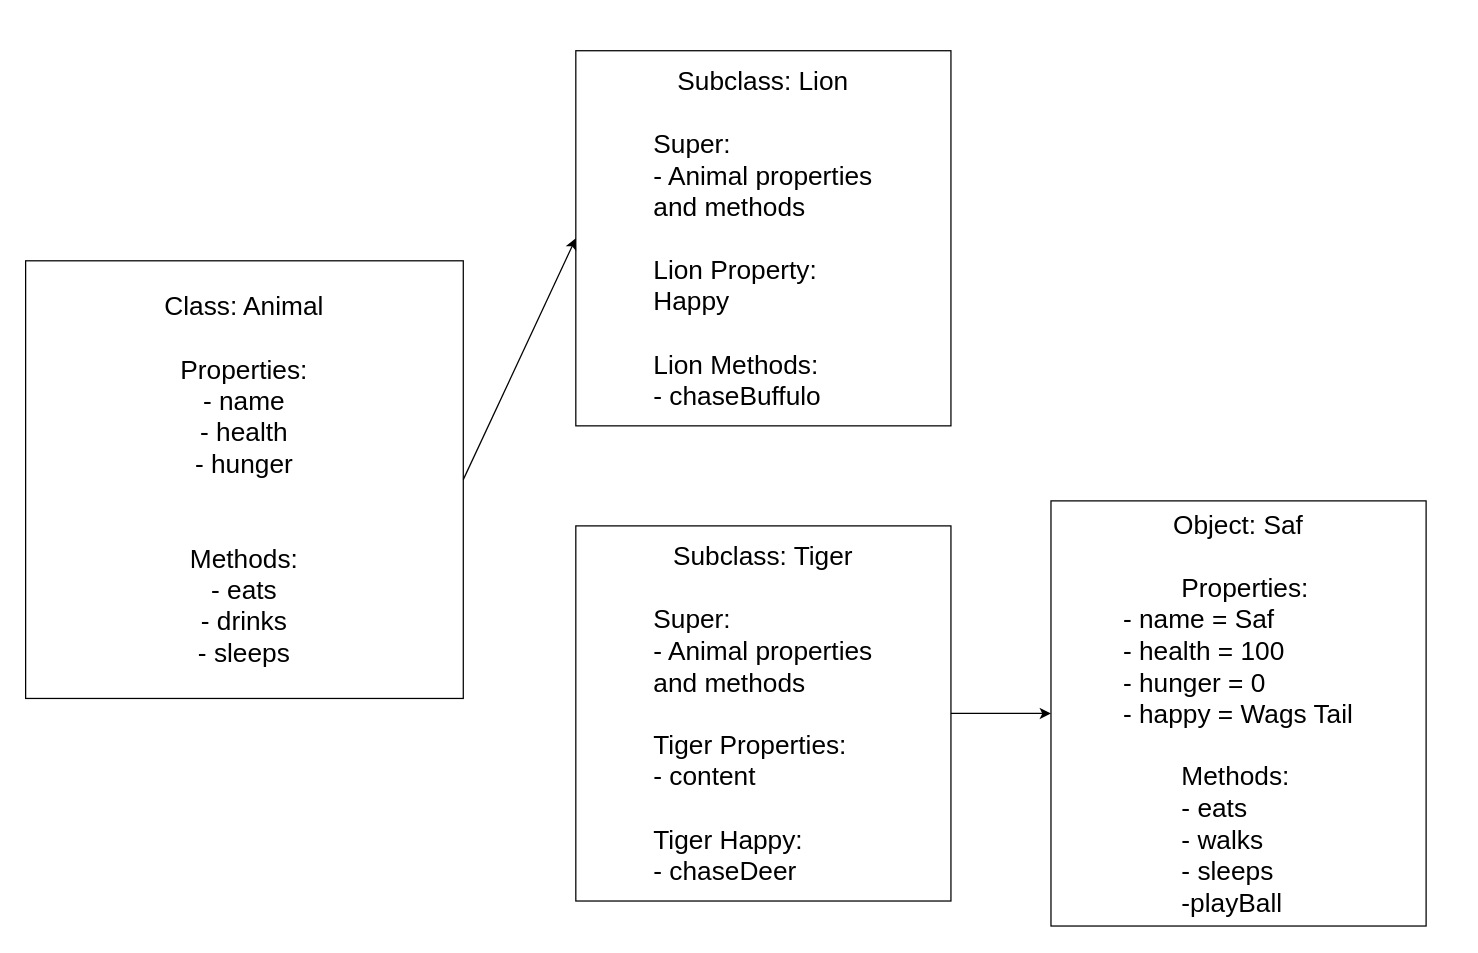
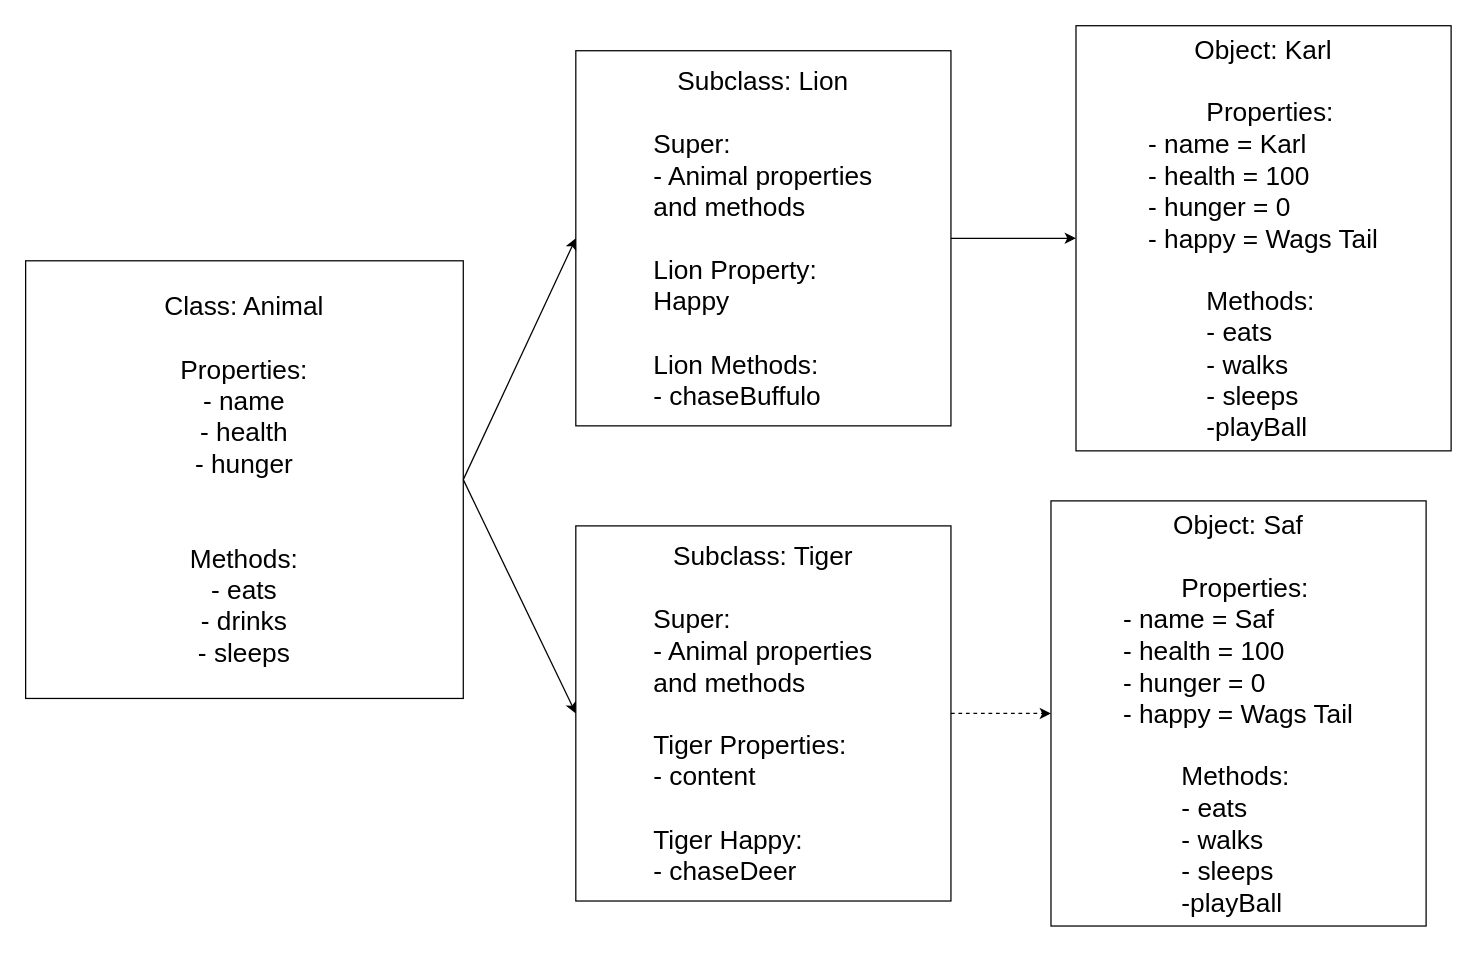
none -> (1009, 238)
none -> (1263, 238)
none -> (518, 593)
(997, 713) -> (997, 713)
